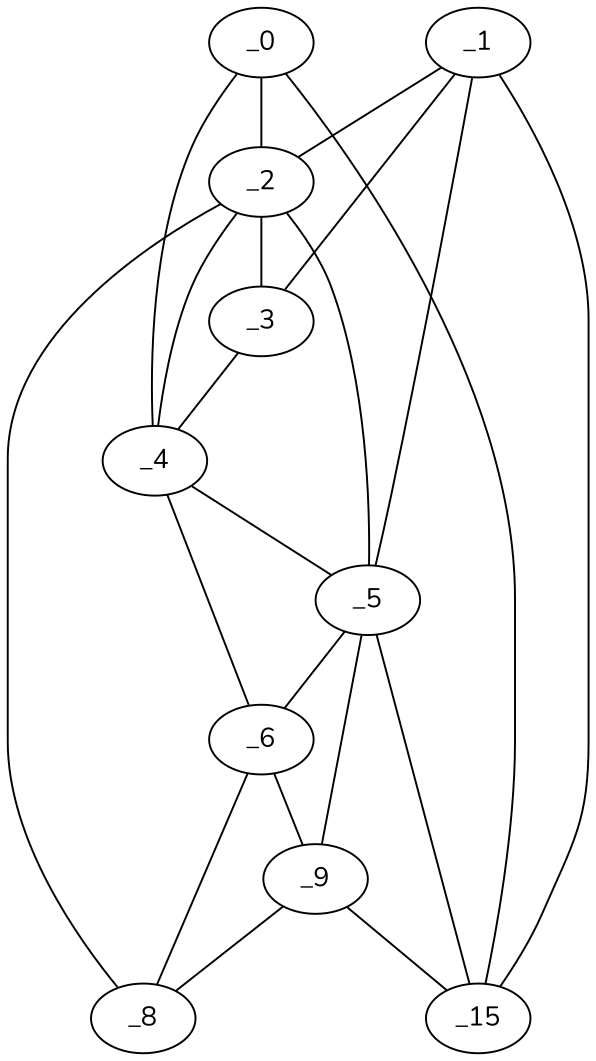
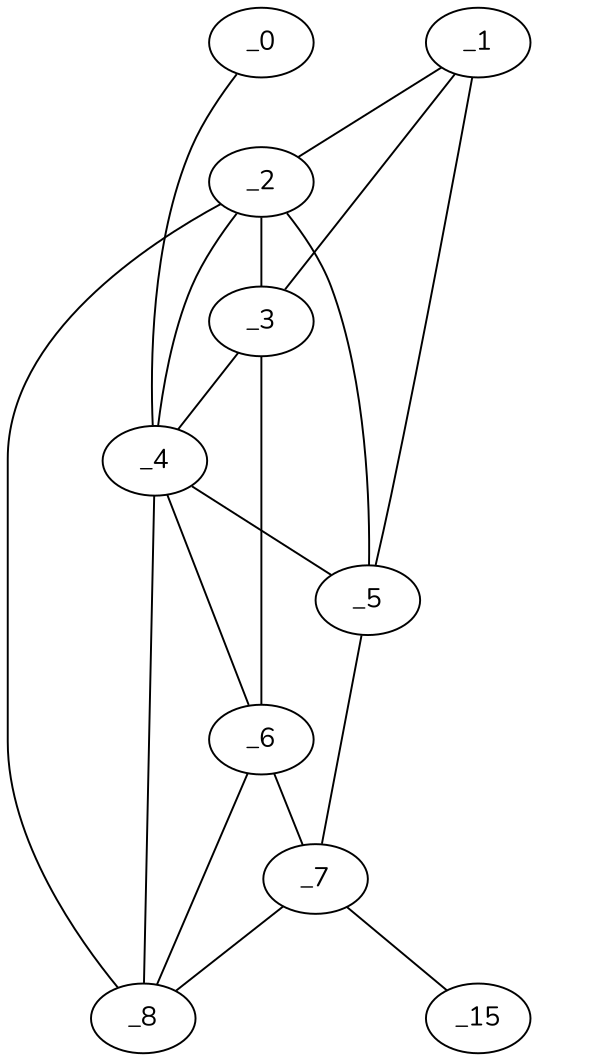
(261, 112) -> none
(504, 502) -> none
(589, 531) -> none
(315, 670) -> (261, 513)
none -> (149, 739)
(423, 809) -> none
(316, 879) -> (316, 879)
